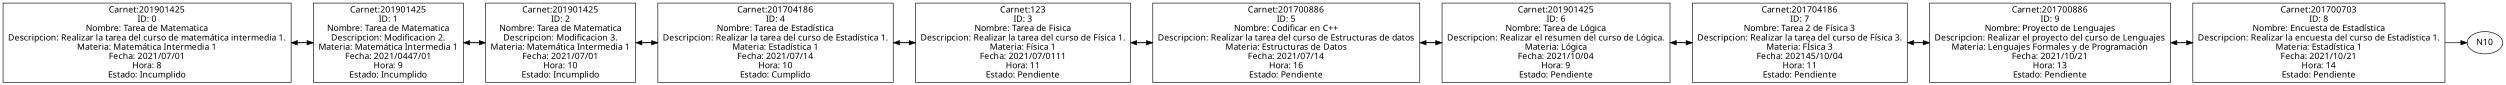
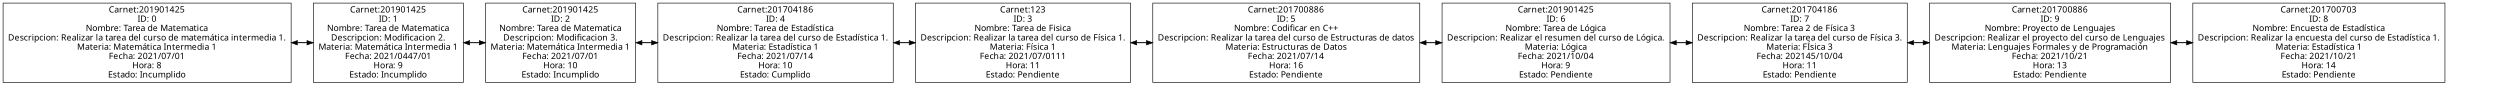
(2485, 43) -> none
